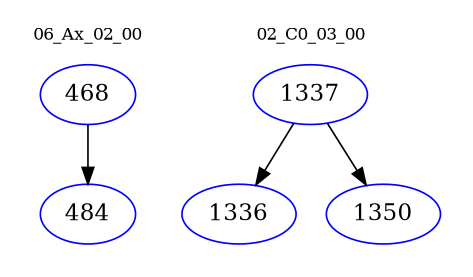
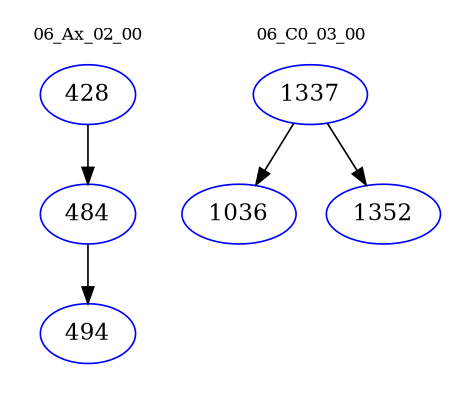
(311, 36) -> (311, 36)
(88, 95) -> (88, 95)
(239, 214) -> (239, 214)
(383, 214) -> (383, 214)
none -> (88, 334)
